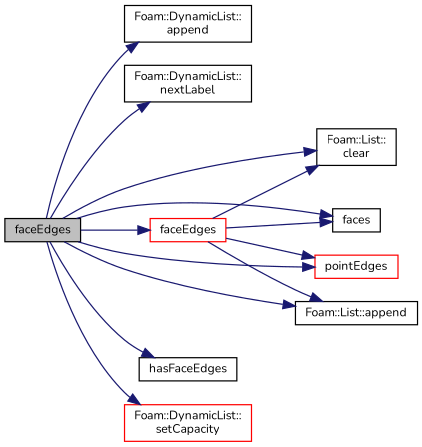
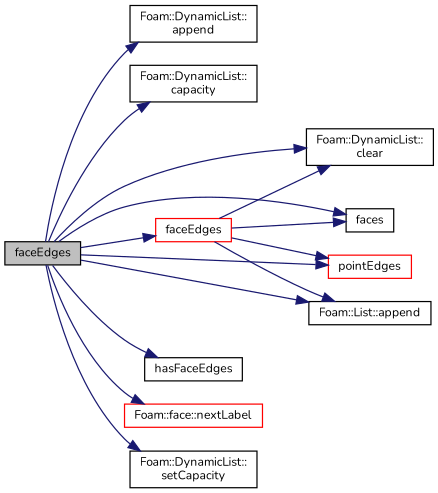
(188, 84) -> (194, 84)
(356, 147) -> (370, 147)
none -> (194, 416)
(188, 423) -> (194, 469)
